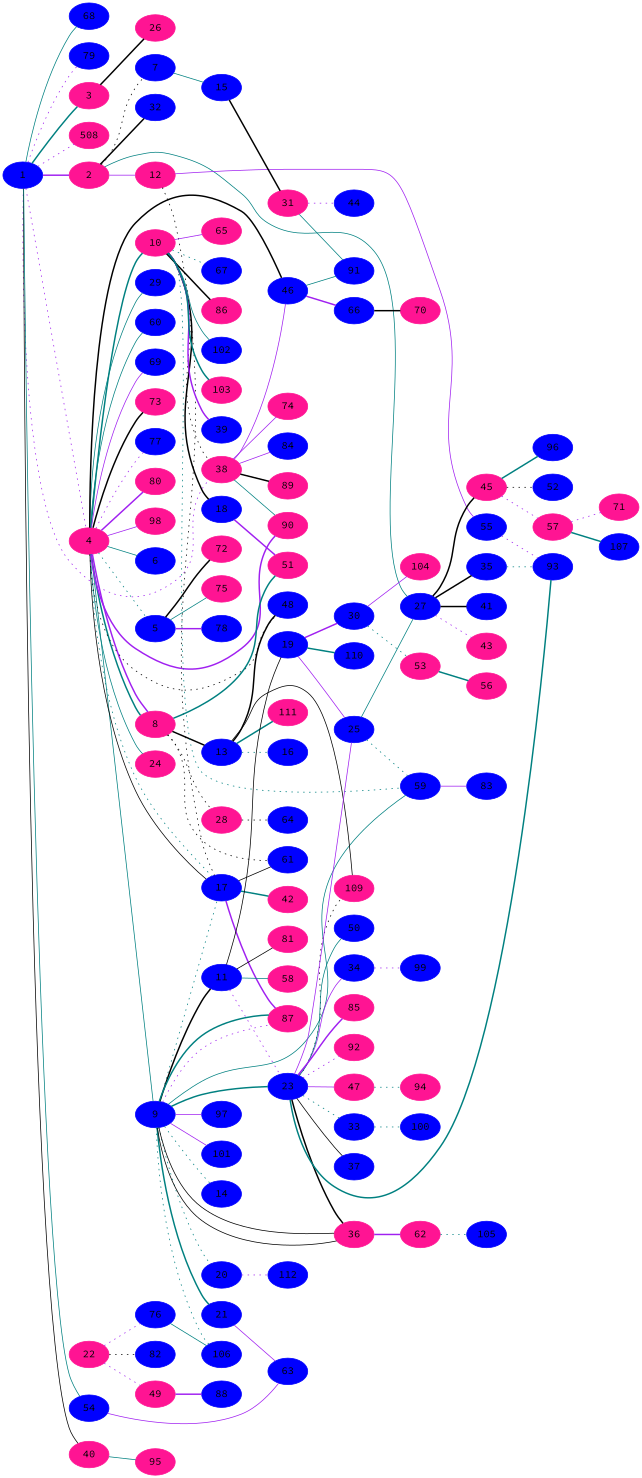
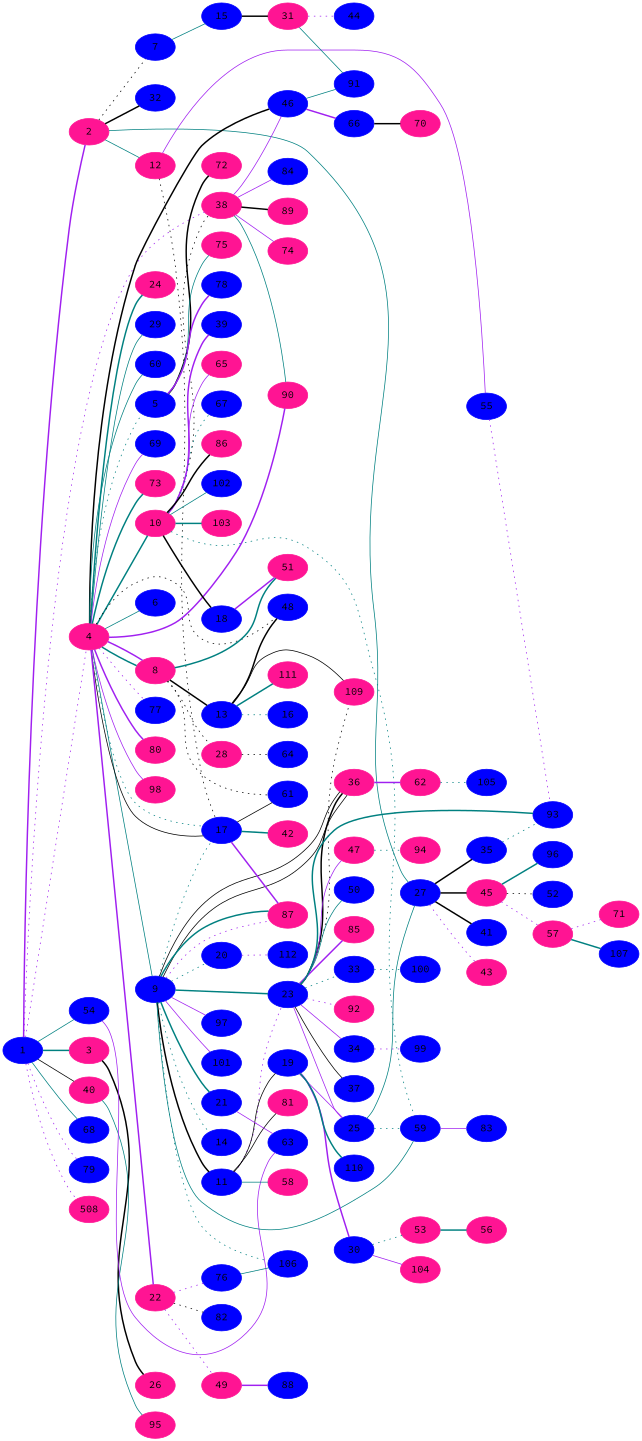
(122, 175) -> (122, 149)
(113, 468) -> (111, 556)
(110, 678) -> (106, 448)
none -> (122, 967)
